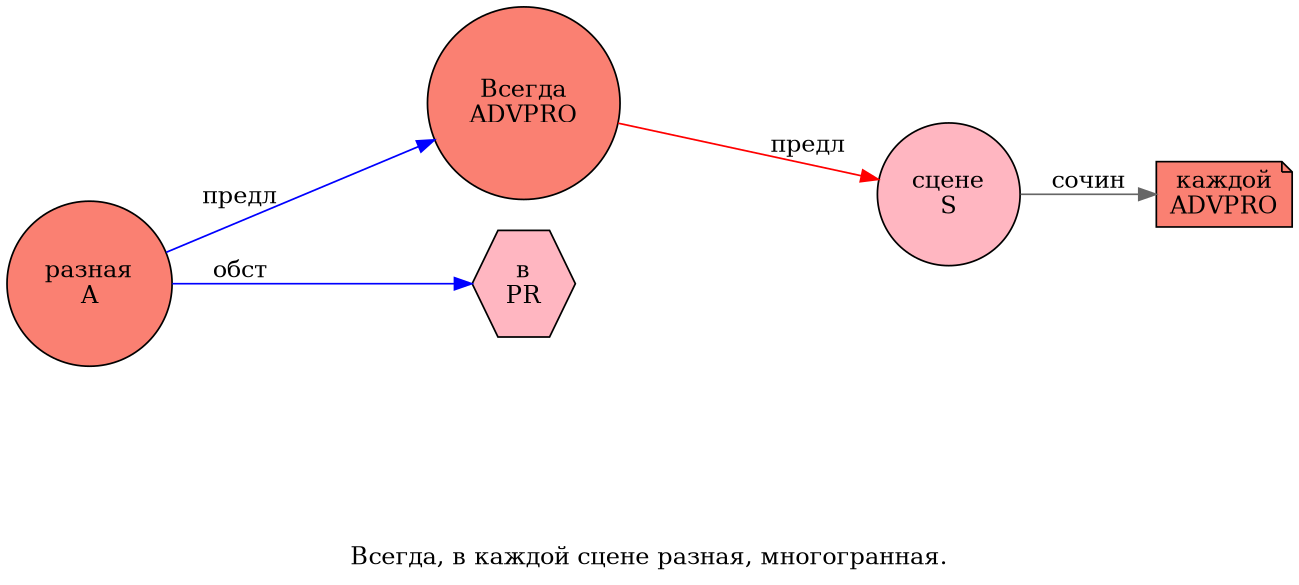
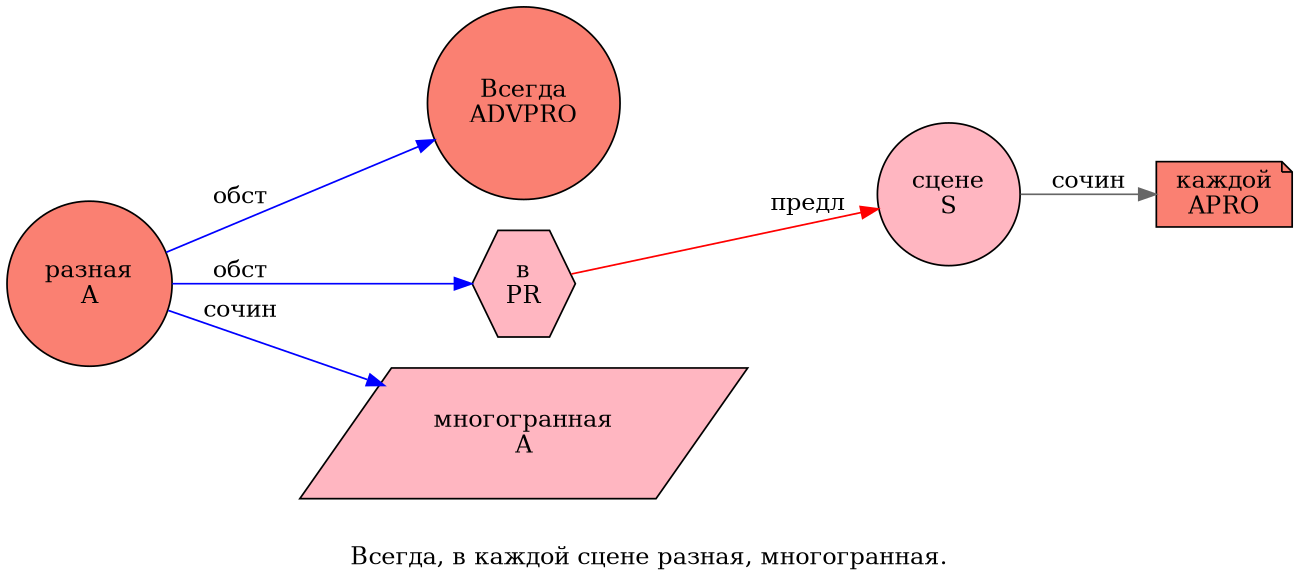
(740, 149) -> (716, 243)
(1224, 194) -> (1224, 194)
(240, 197) -> (240, 197)
none -> (524, 433)
